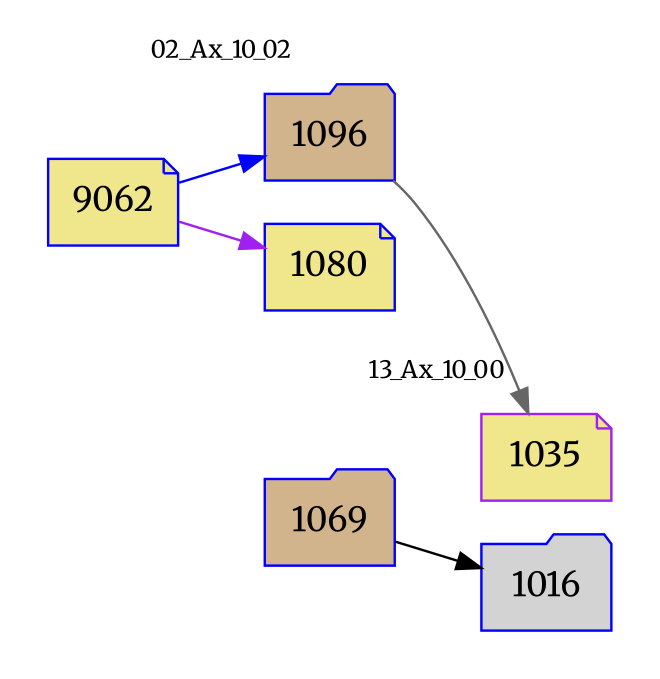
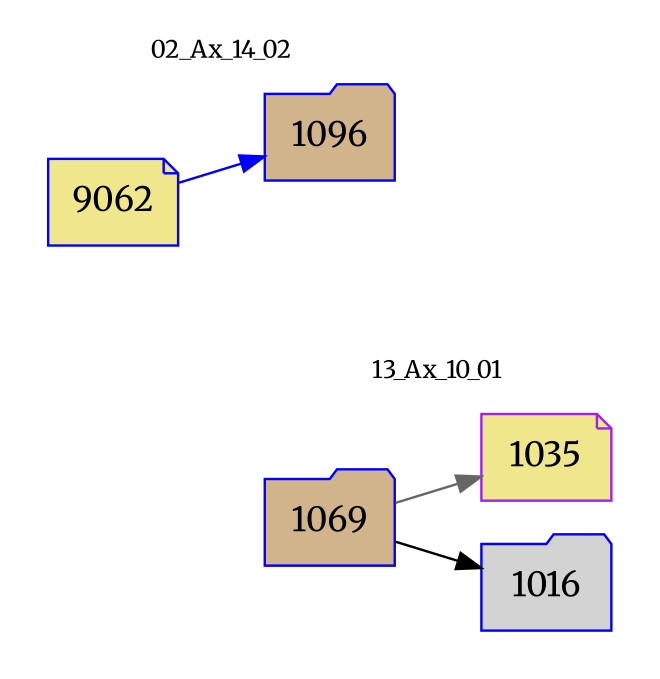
(221, 52) -> (221, 52)
(330, 267) -> none
(466, 280) -> (427, 493)
(438, 372) -> (438, 372)
